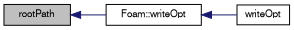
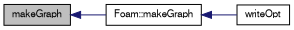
(37, 15) -> (37, 15)
(154, 15) -> (154, 15)
